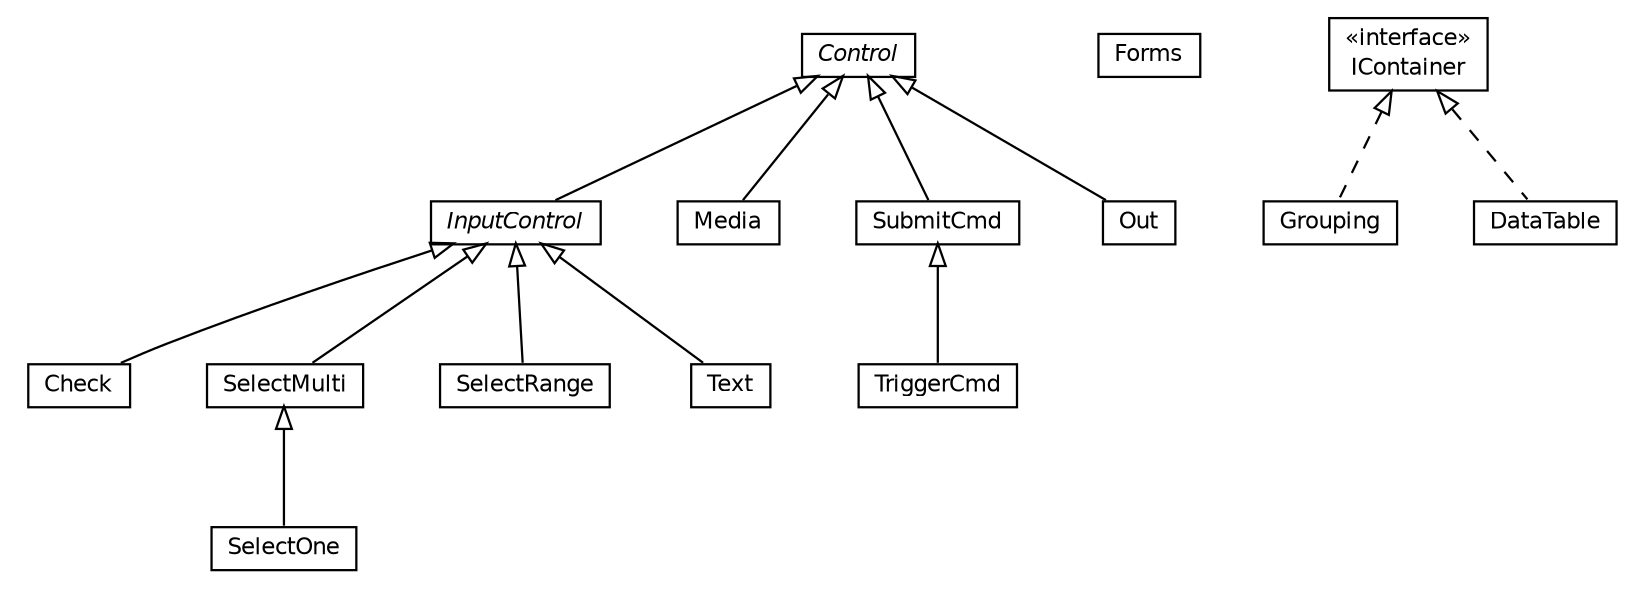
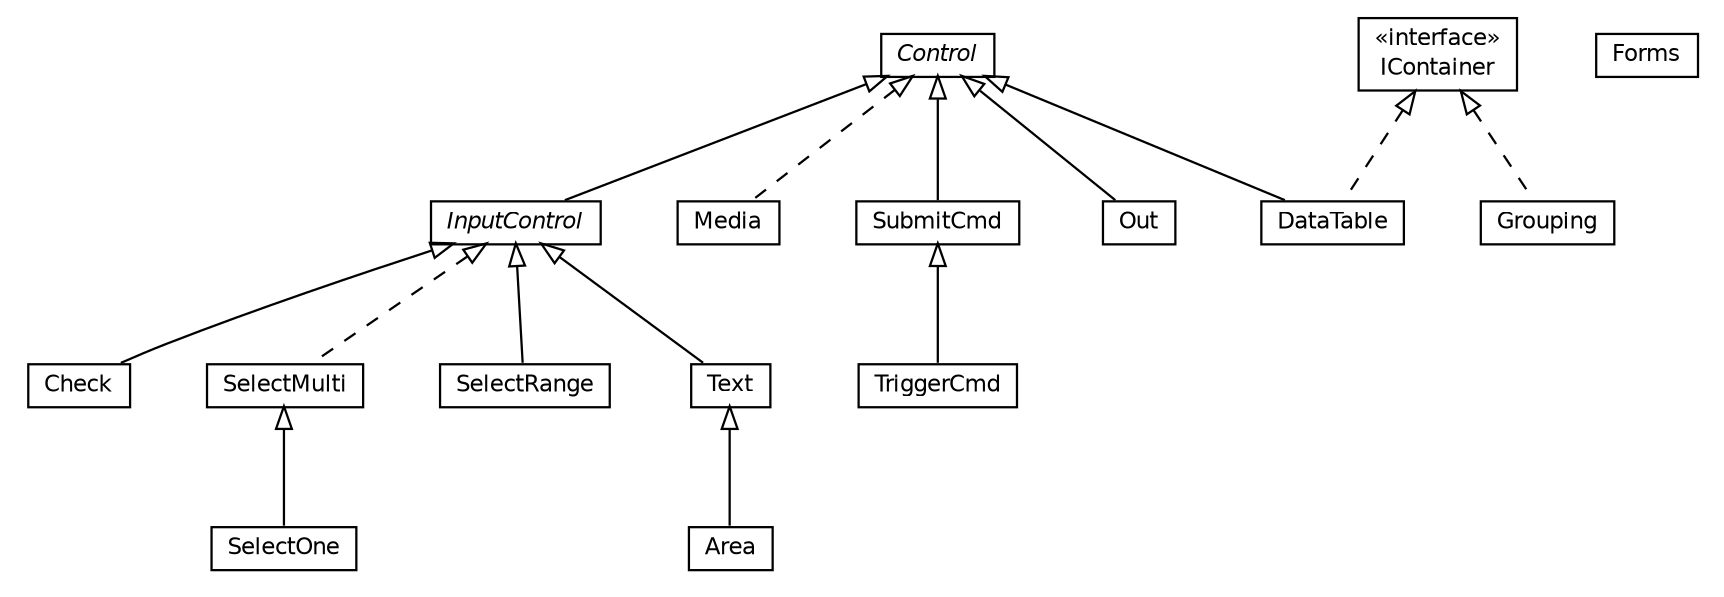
none -> (1145, 142)
(786, 147) -> (824, 145)
(390, 310) -> (390, 310)
none -> (730, 548)
